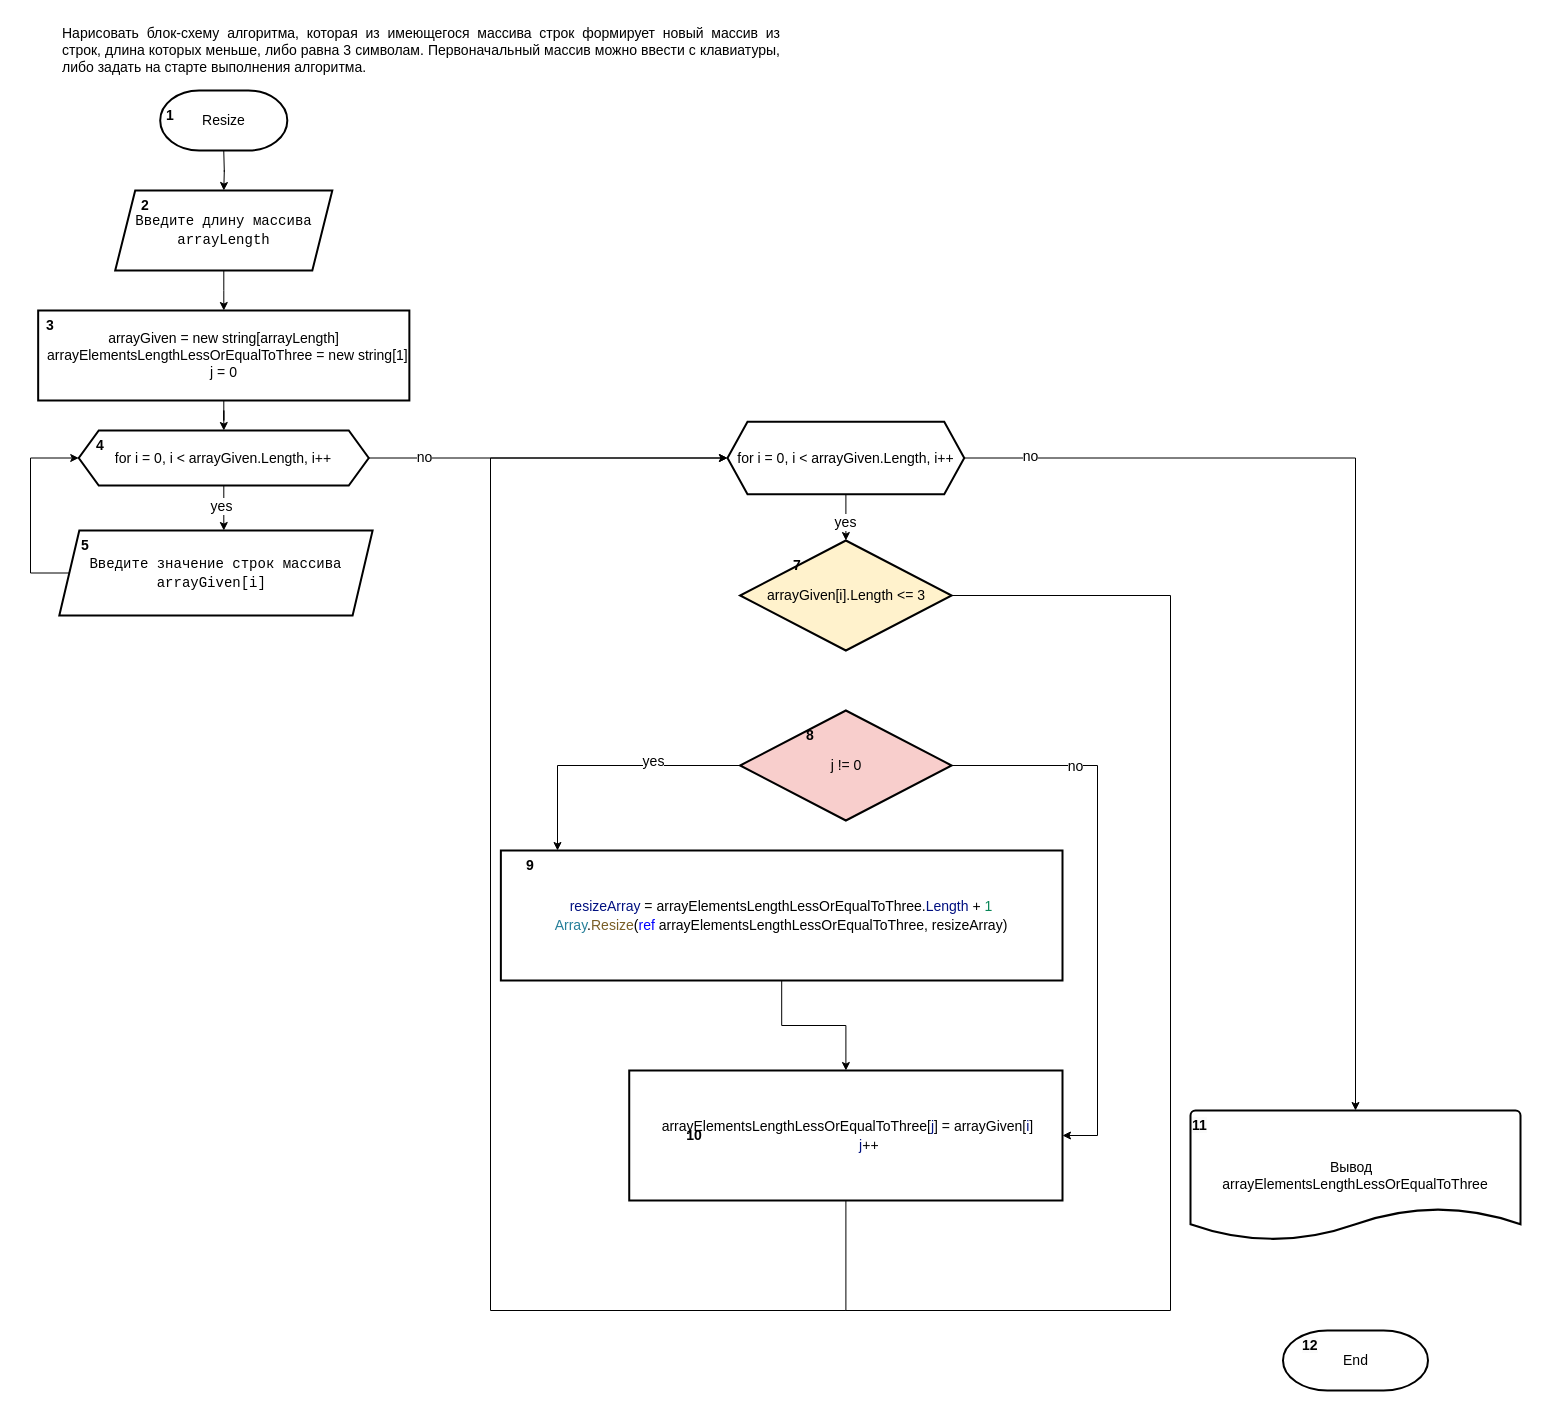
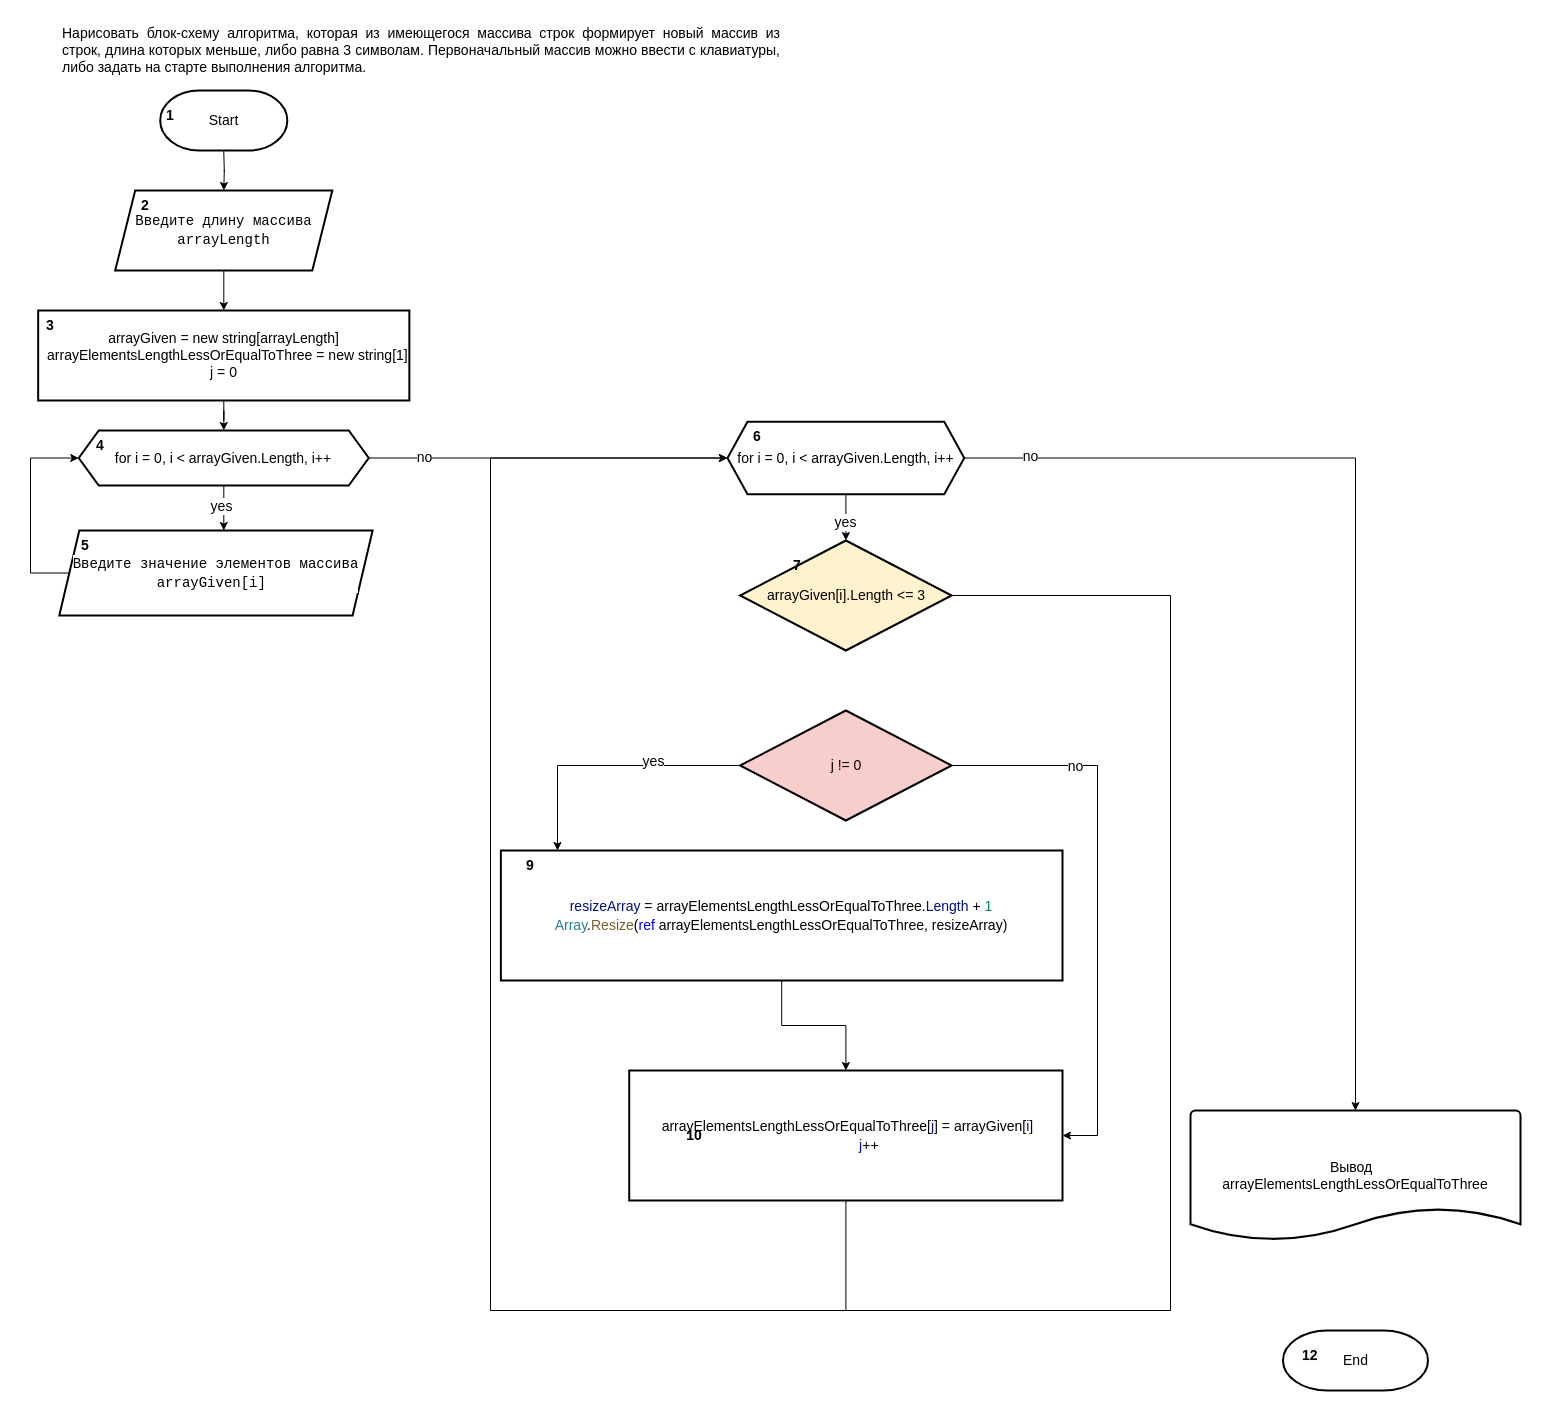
(224, 121) -> (224, 121)
none -> (758, 437)
(216, 574) -> (216, 574)
(811, 736) -> none
(1216, 1131) -> none
(1326, 1351) -> (1326, 1361)
